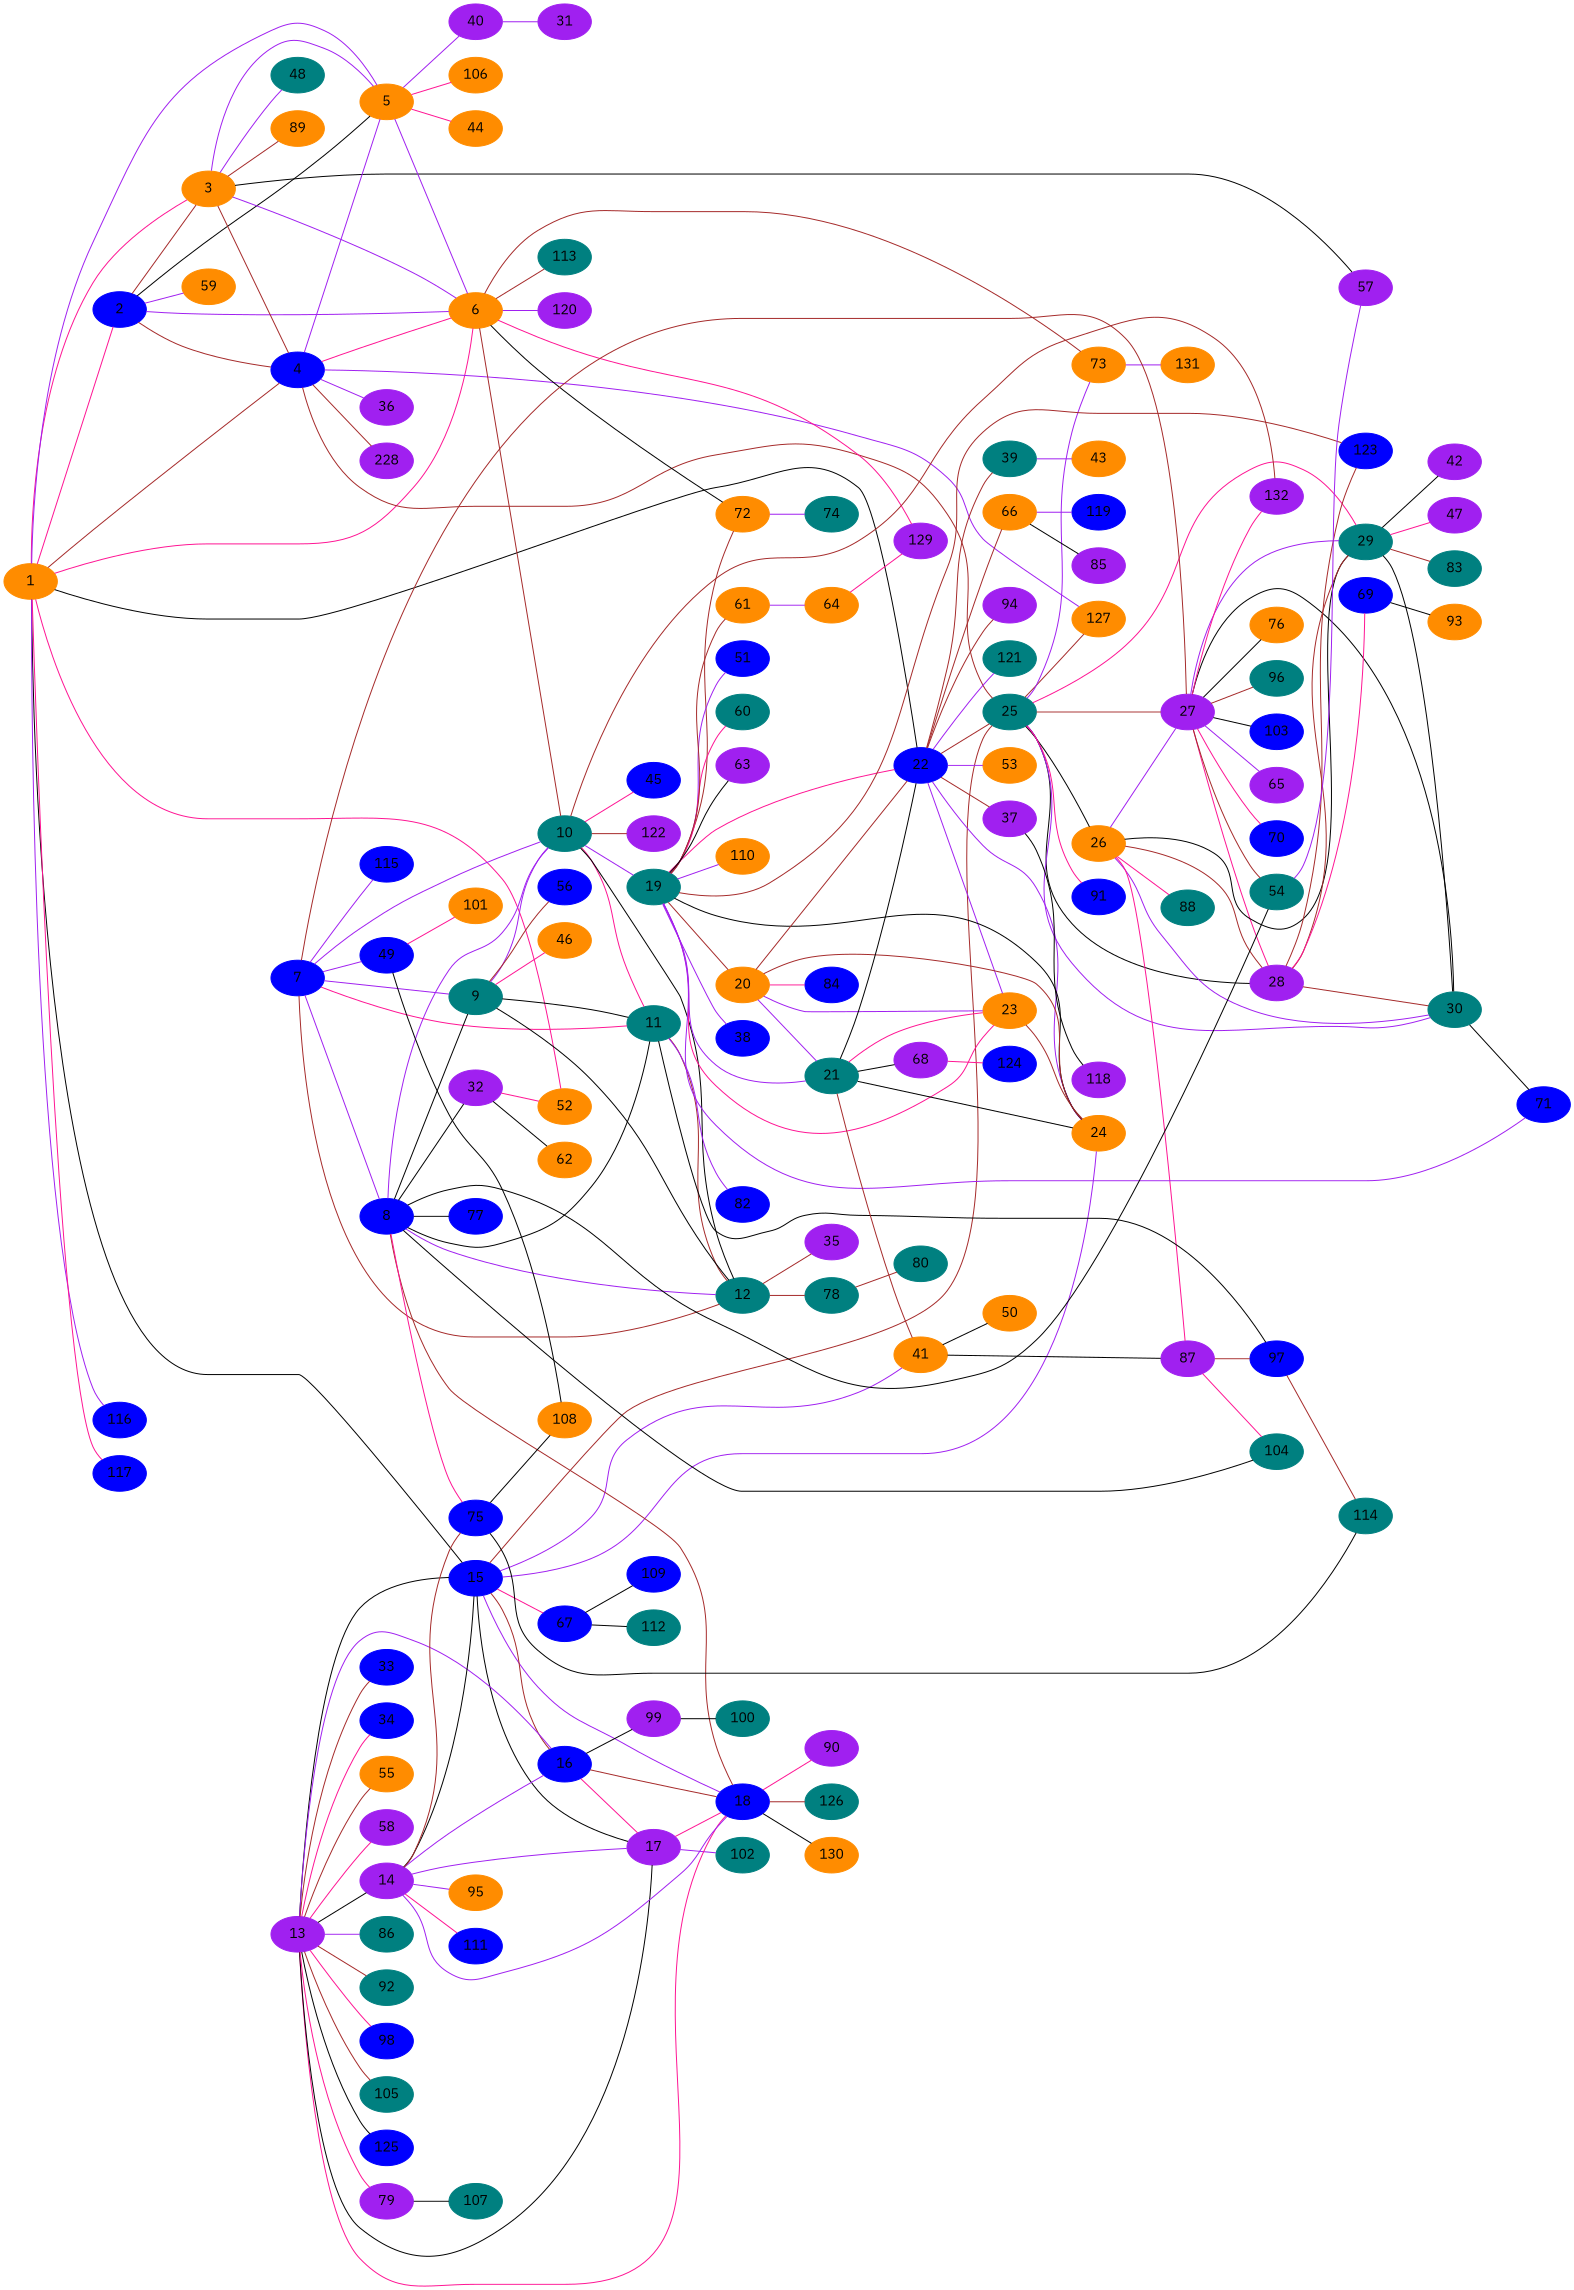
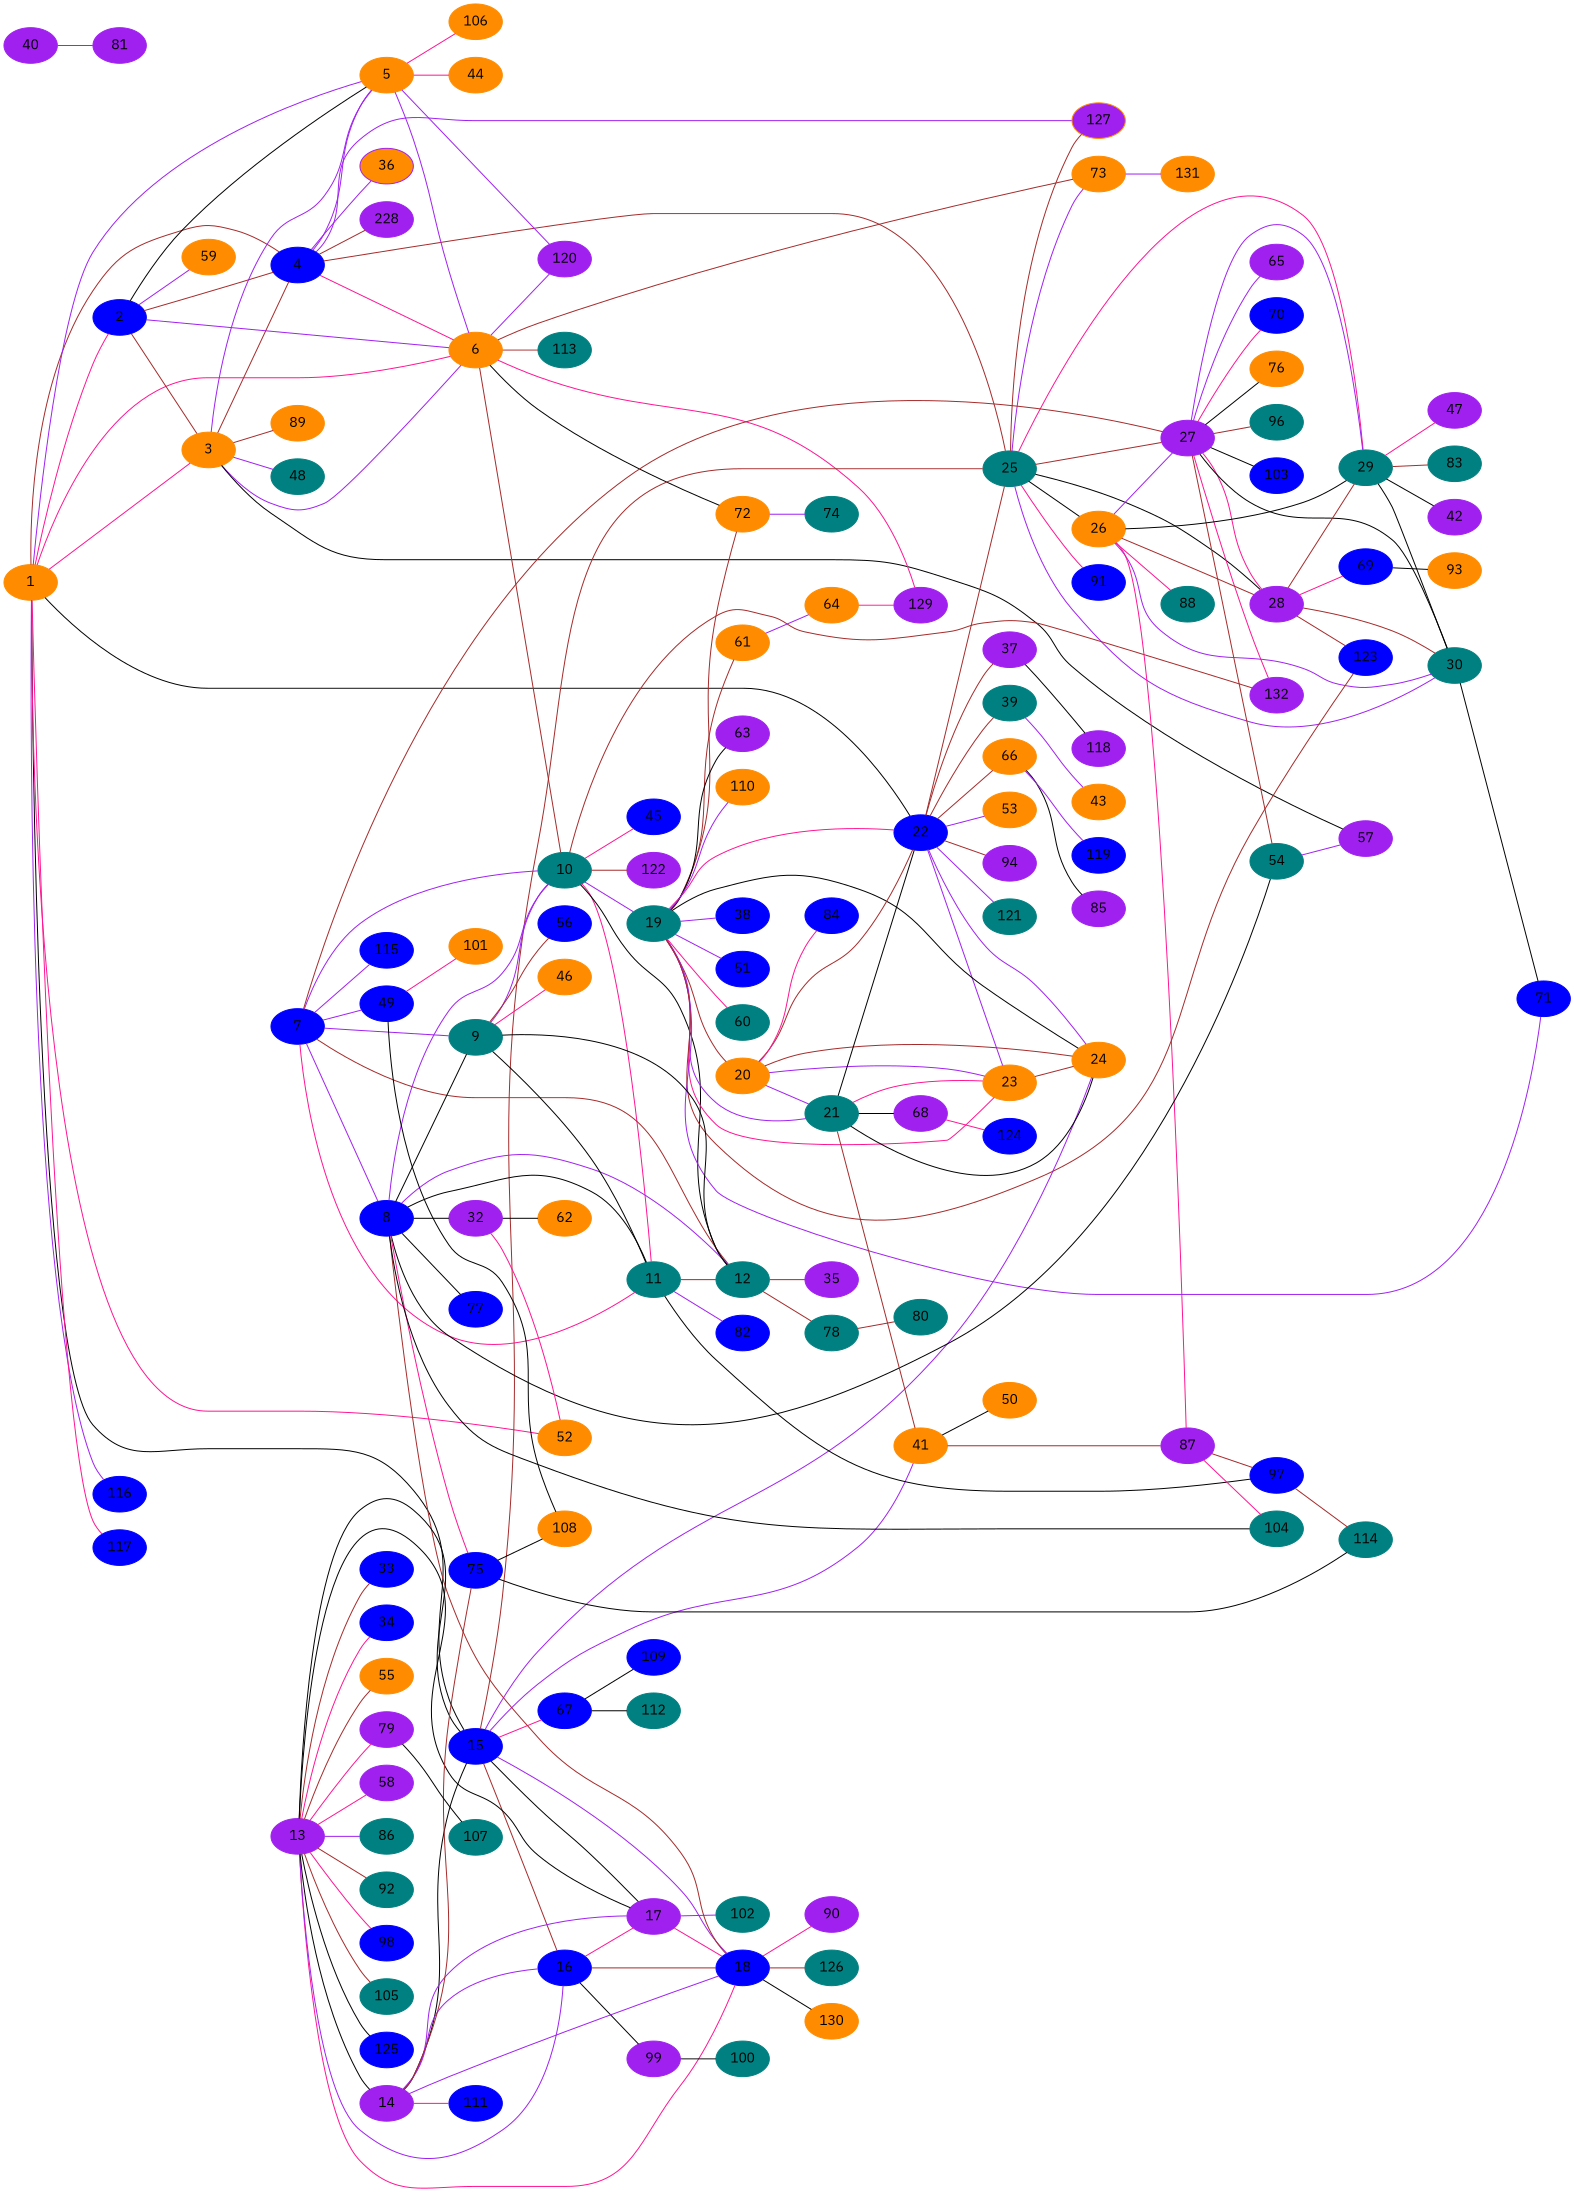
(565, 22) -> (120, 45)
(431, 62) -> (476, 167)
(387, 407) -> (387, 166)
(1099, 619) -> (1099, 121)
(1054, 1357) -> (1054, 1446)
(476, 1893) -> none
